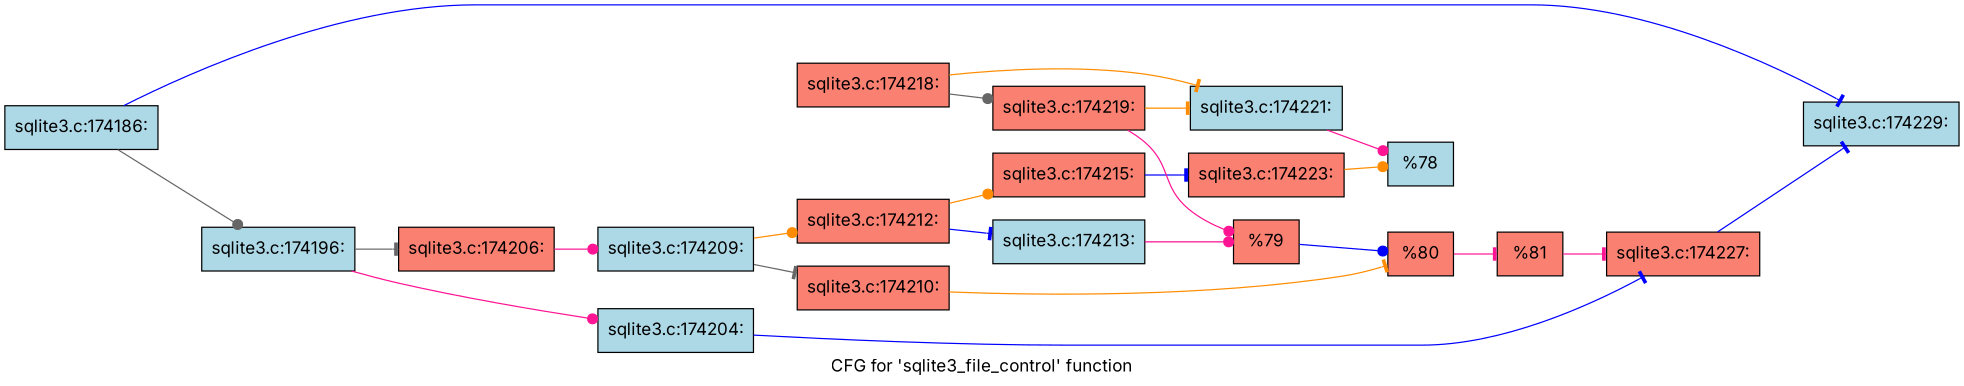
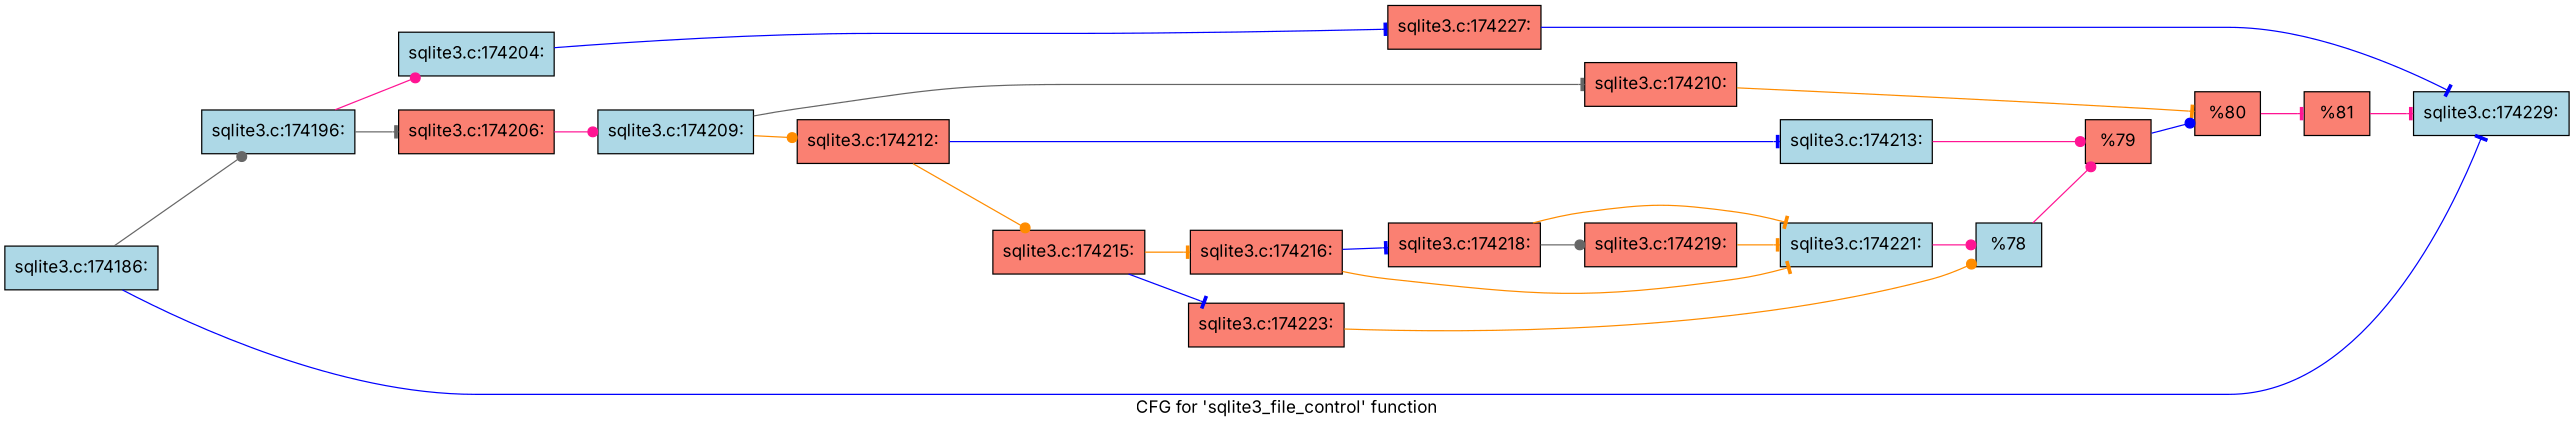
(1170, 185) -> (2060, 197)
none -> (1266, 252)
(1582, 254) -> (2388, 114)
